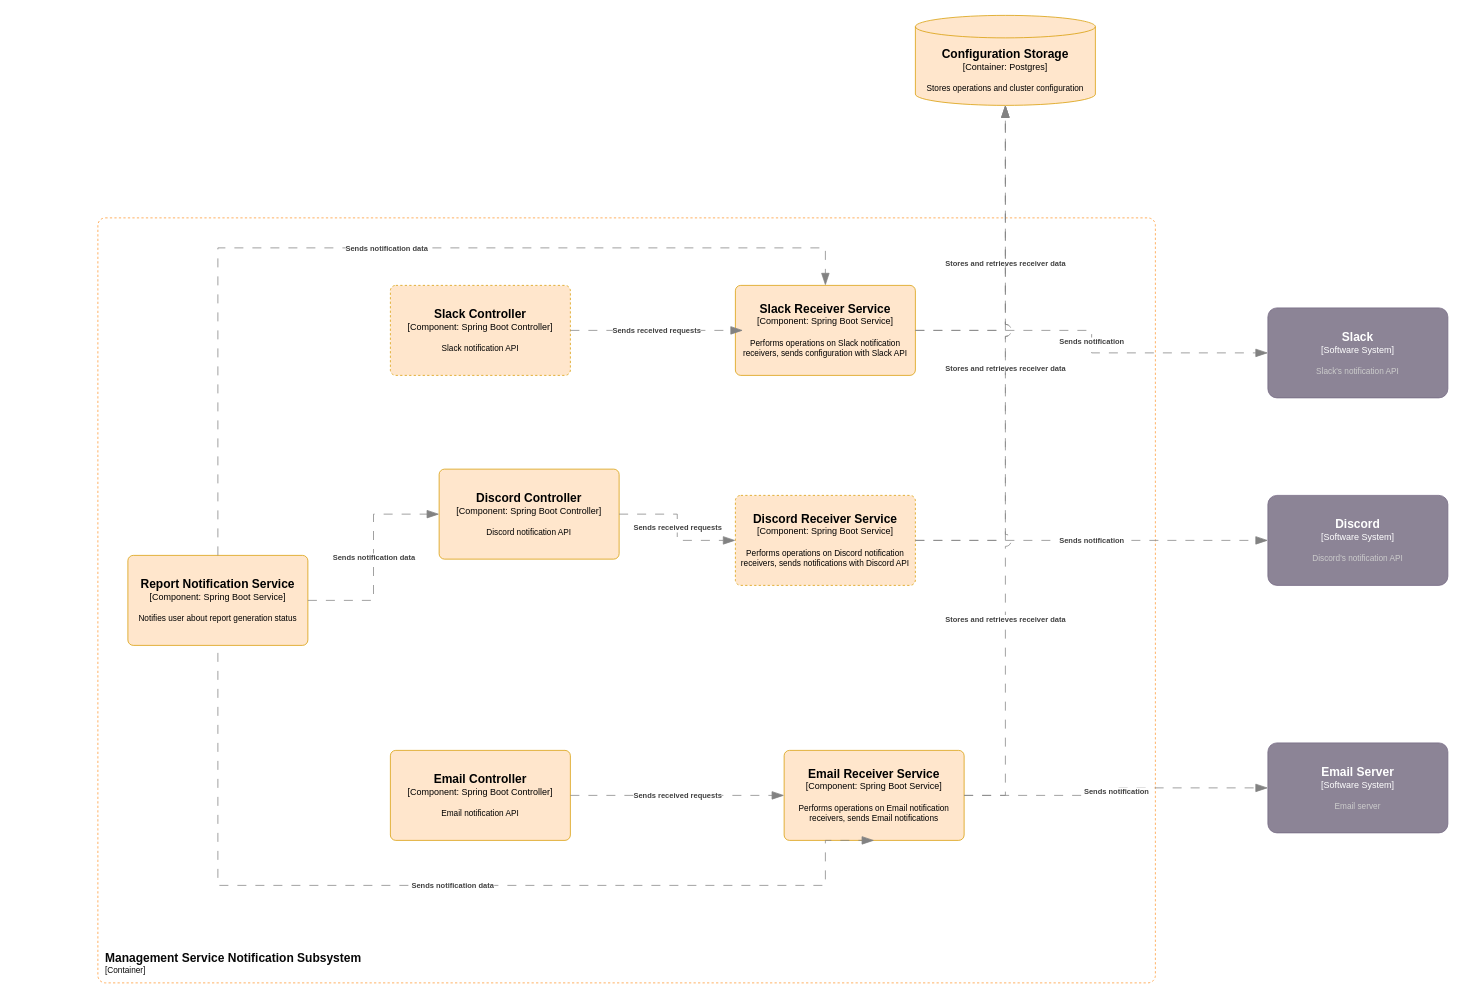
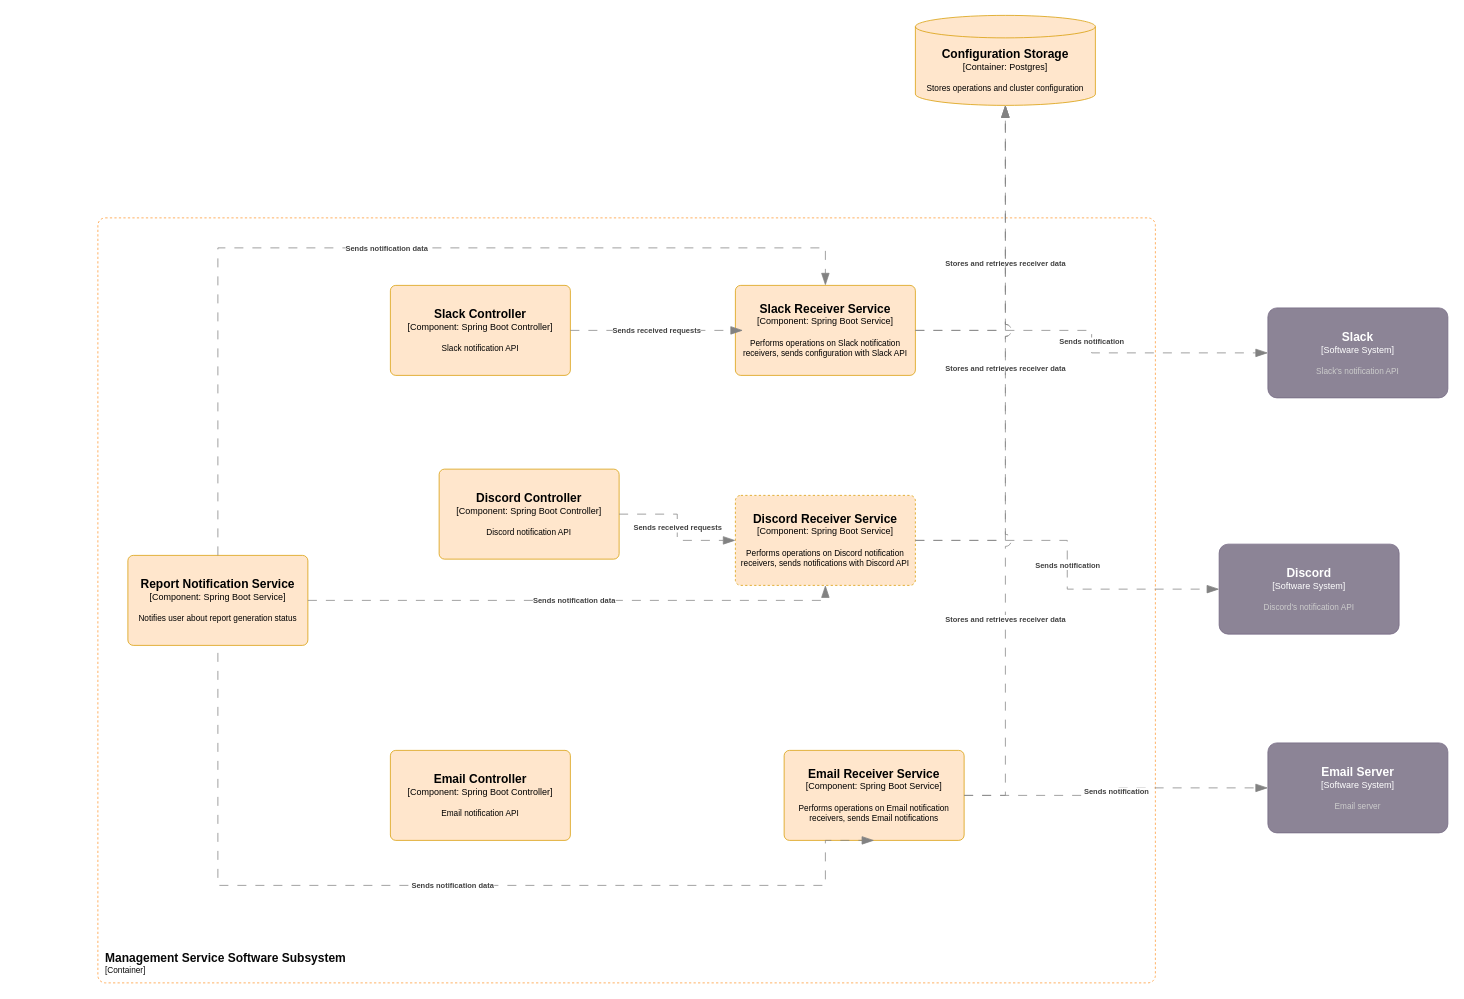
(480, 330) -> (480, 330)
(1358, 540) -> (1309, 589)
(374, 554) -> (574, 600)
(677, 795) -> none
(193, 965) -> (187, 965)
